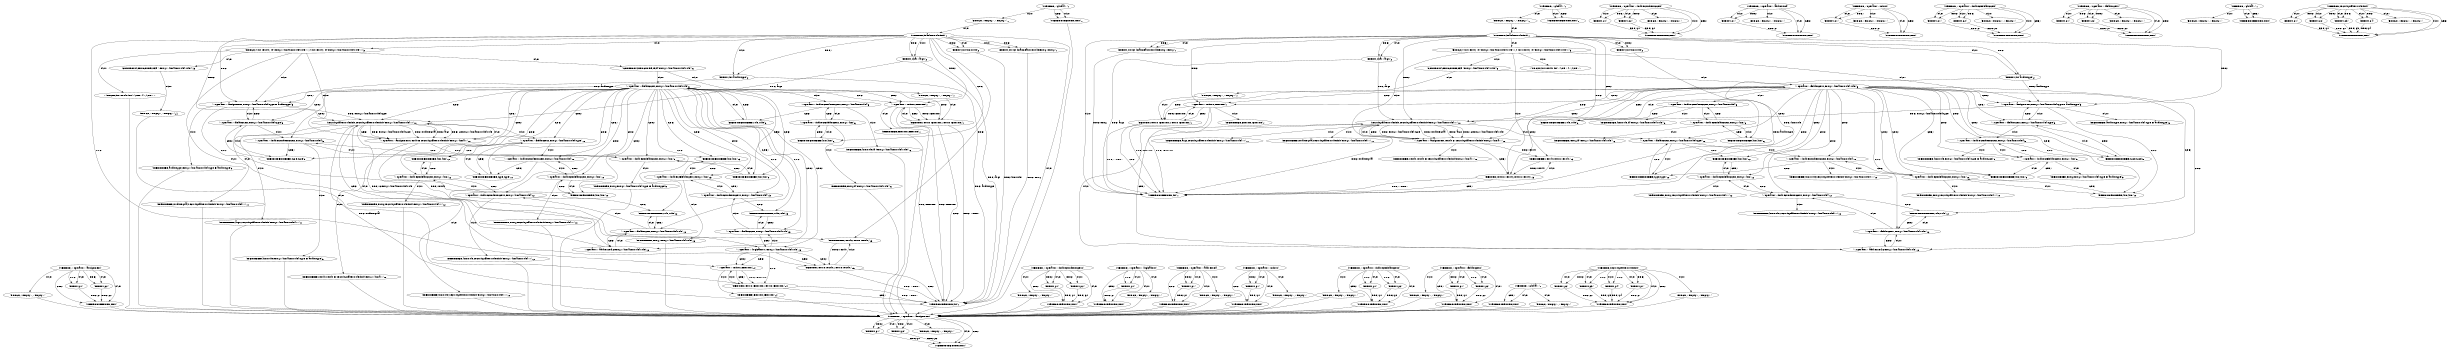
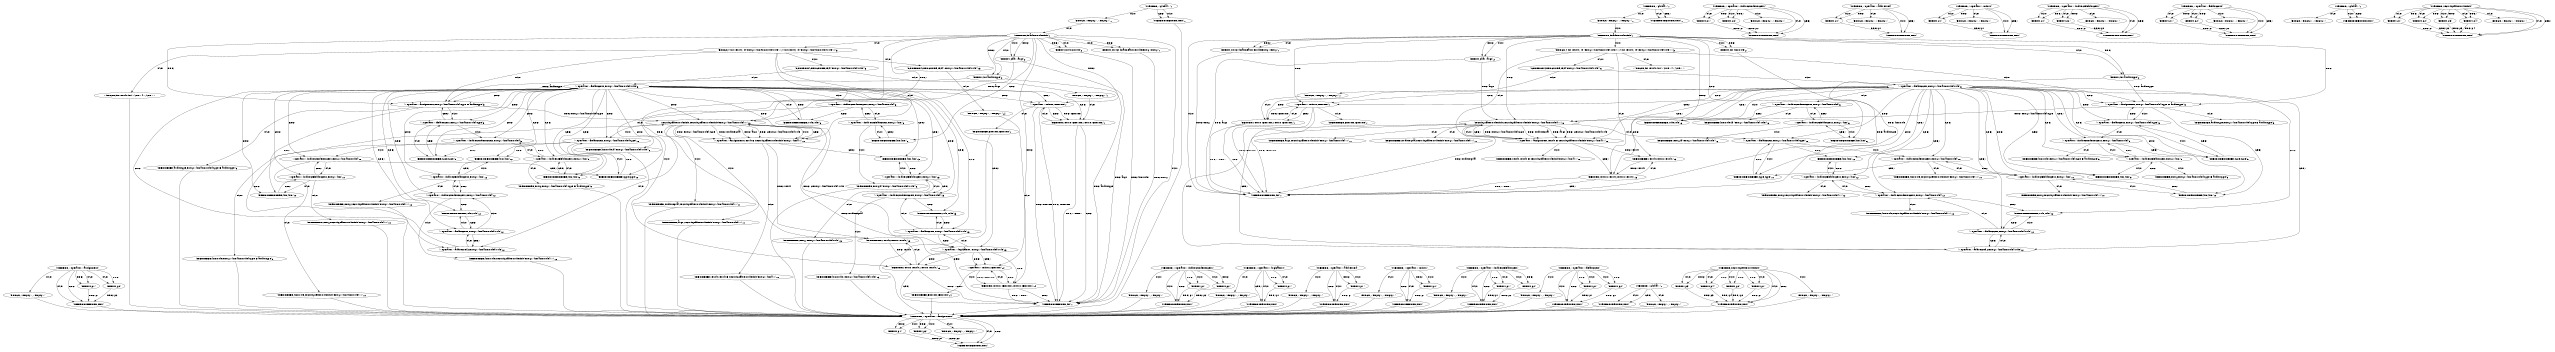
none -> (848, 277)
